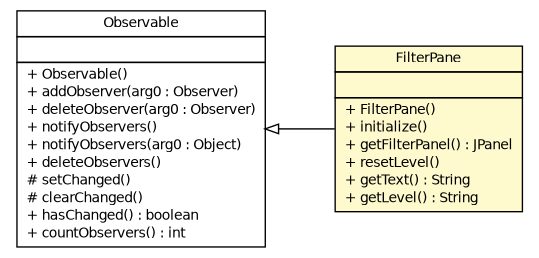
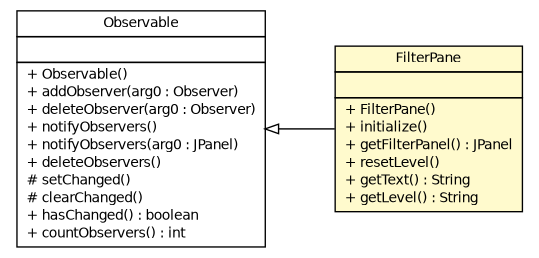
(134, 145) -> (133, 145)
